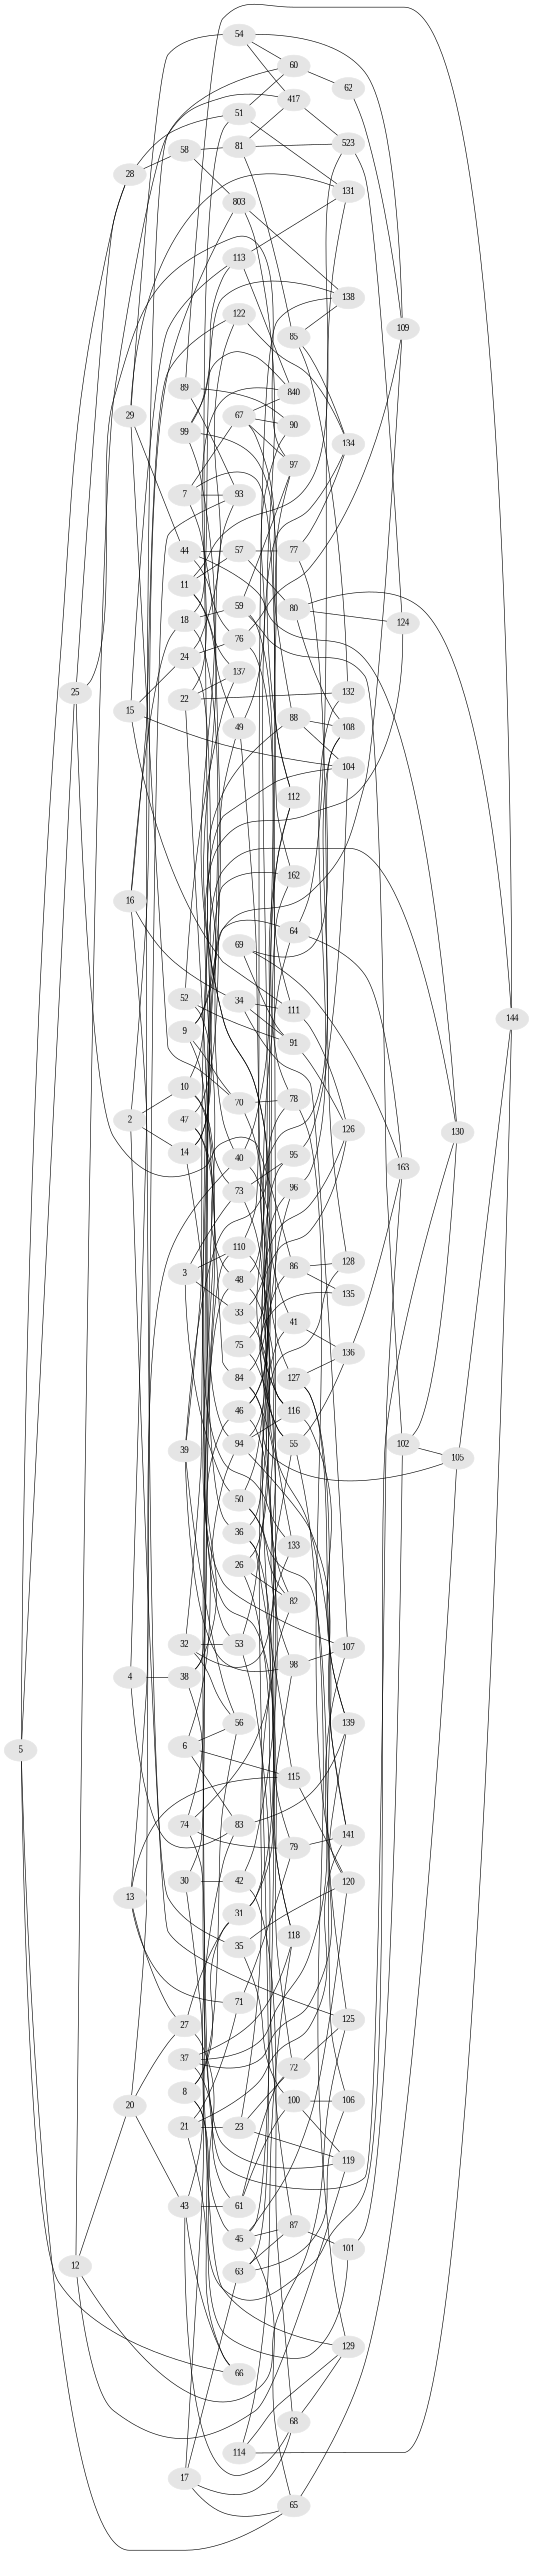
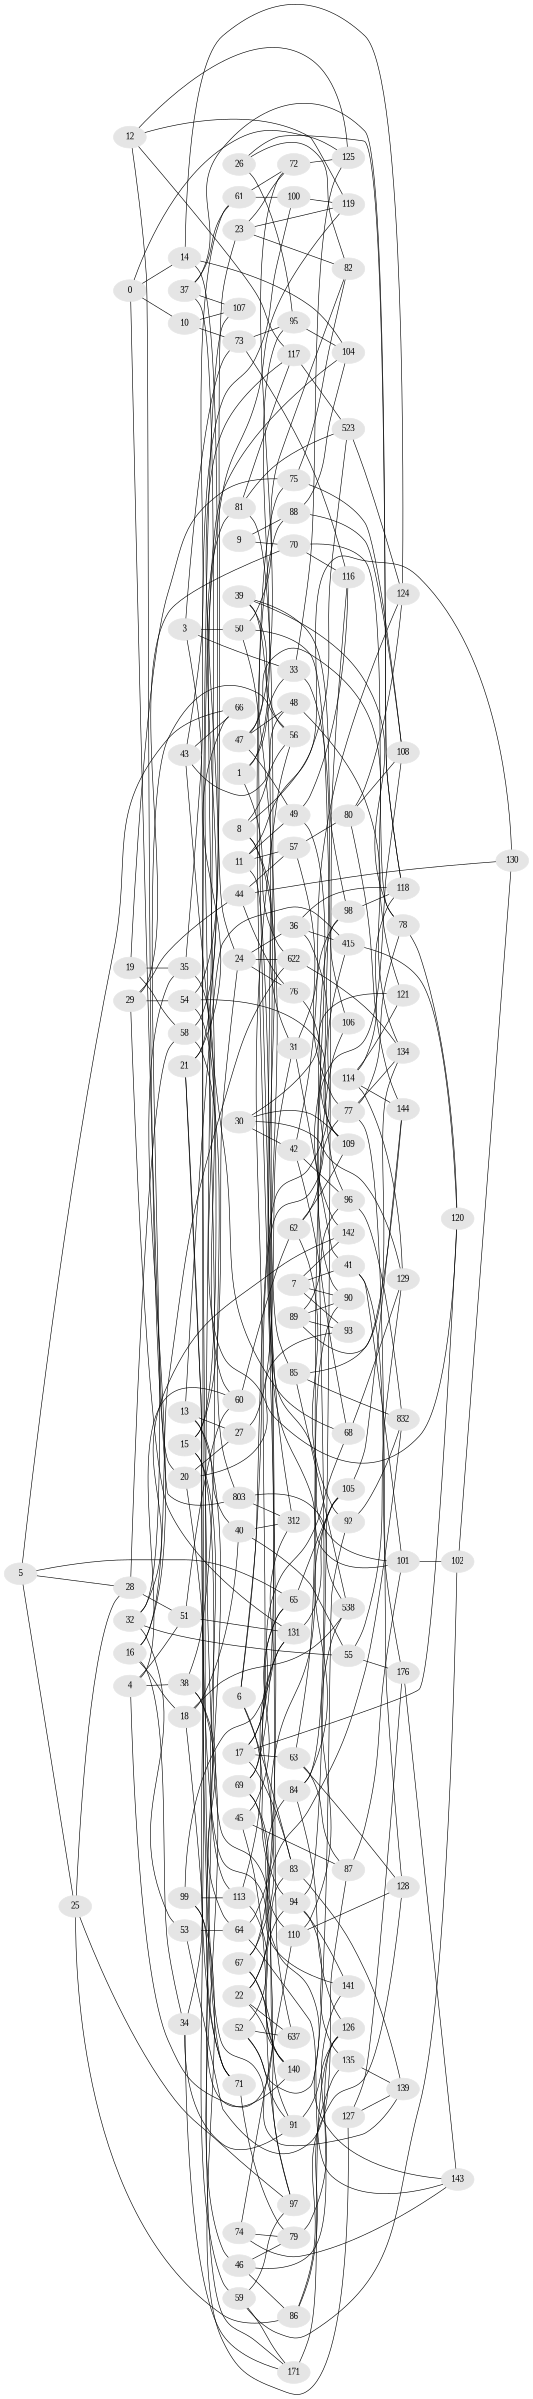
(294, 100) -> (294, 355)
(348, 298) -> (348, 1608)
(239, 314) -> (294, 960)
(294, 393) -> (294, 2070)
(204, 407) -> (159, 1653)
(220, 444) -> (321, 1292)
(239, 672) -> (294, 2037)
(348, 692) -> (403, 1420)
(219, 765) -> none
none -> (239, 774)
(294, 797) -> (294, 1522)
none -> (323, 853)
(228, 865) -> (268, 1108)
(272, 868) -> (381, 1017)
(294, 876) -> (348, 1233)
none -> (130, 968)
none -> (403, 995)
(294, 1011) -> (294, 2373)
(130, 1120) -> (130, 291)
none -> (266, 1133)
(403, 1168) -> (458, 2180)
none -> (320, 1170)
none -> (325, 1235)
(266, 1346) -> (348, 1911)
(348, 1353) -> (403, 1673)
(204, 1401) -> (218, 607)
none -> (388, 1446)
(430, 1451) -> (320, 1588)
none -> (348, 1522)
(294, 1546) -> none
(329, 1565) -> (376, 2075)
(329, 1605) -> none
(325, 1655) -> (376, 900)
(294, 1778) -> (348, 944)
(323, 2061) -> (437, 1548)
(214, 2092) -> none
(324, 2101) -> none
(157, 2156) -> (202, 1784)
